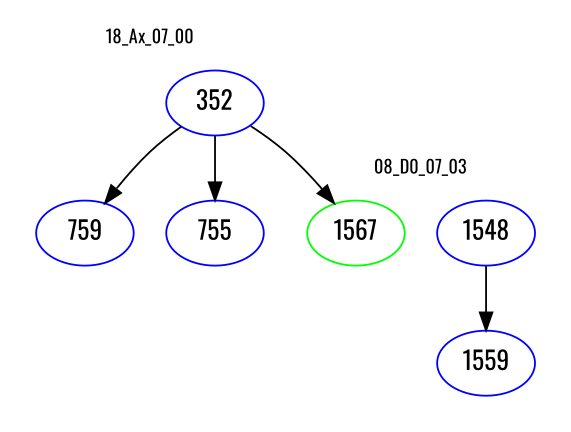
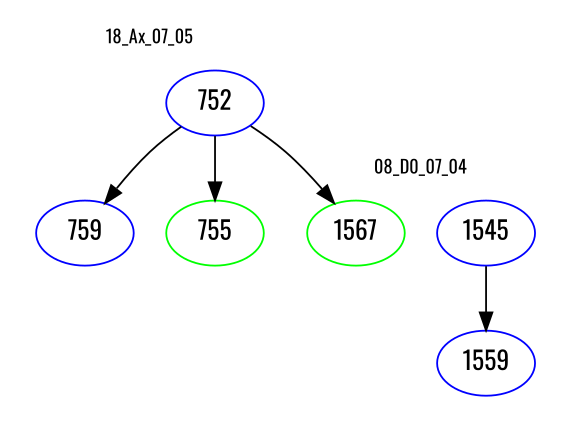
(150, 39) -> (150, 39)
(215, 103) -> (215, 103)
(421, 169) -> (421, 169)
(215, 233) -> (215, 233)
(486, 233) -> (486, 233)
